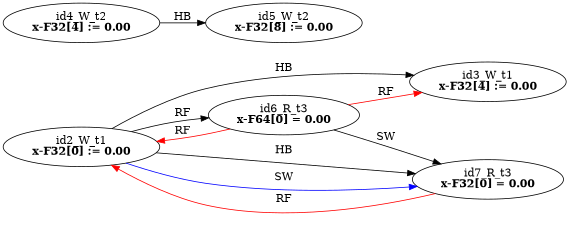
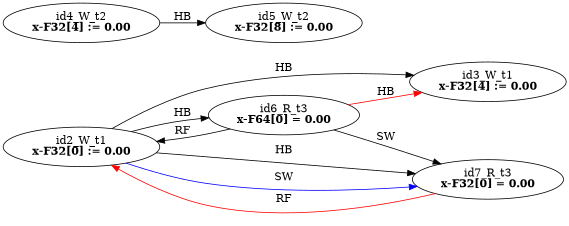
(386, 92) -> (386, 92)
(183, 113) -> (183, 113)
(198, 136) -> (198, 136)
